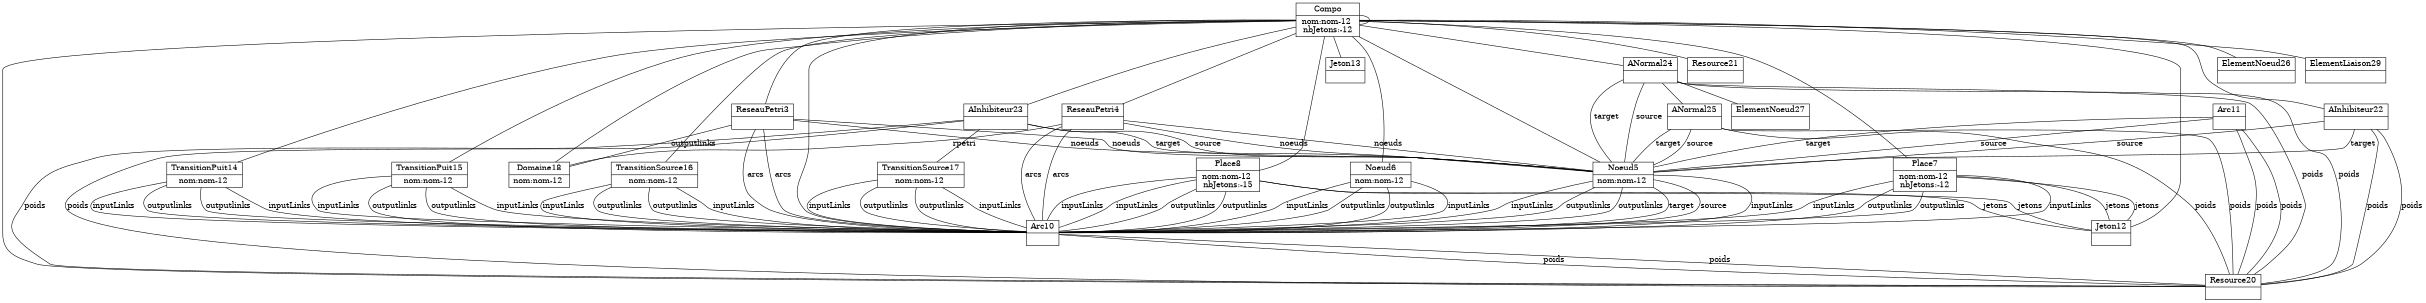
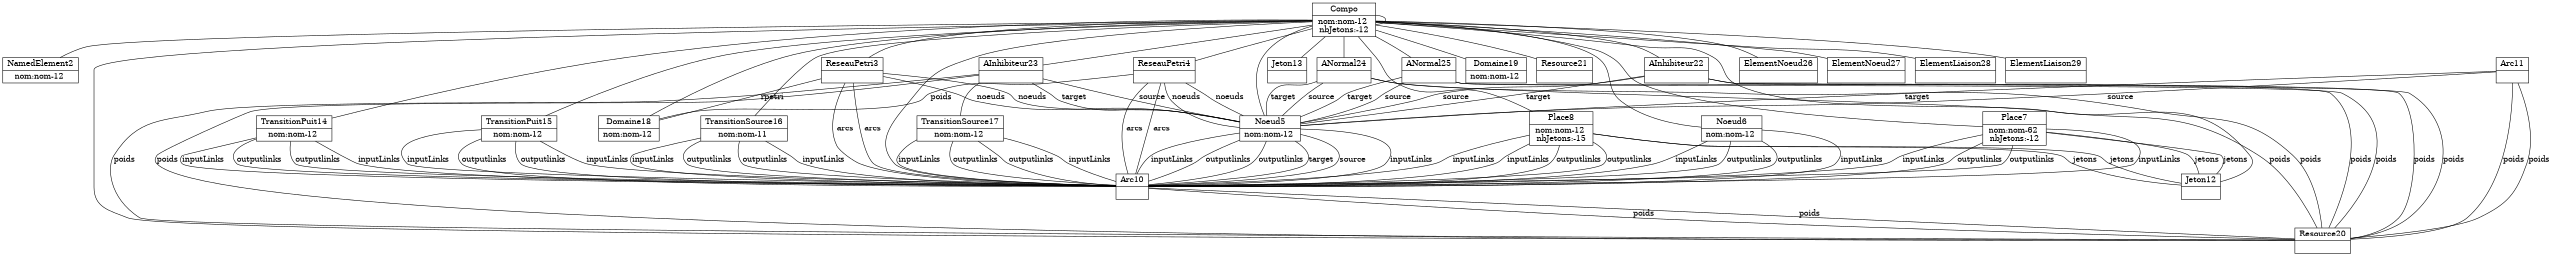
none -> (41, 70)
none -> (1496, 70)
none -> (1956, 70)
(1707, 93) -> (1602, 35)
(1672, 94) -> (1394, 47)
(694, 144) -> (772, 97)
(964, 144) -> (941, 97)
(1925, 177) -> (2014, 130)
(654, 181) -> (744, 135)
